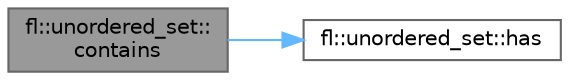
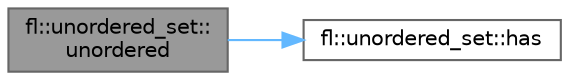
(118, 40) -> (118, 40)
